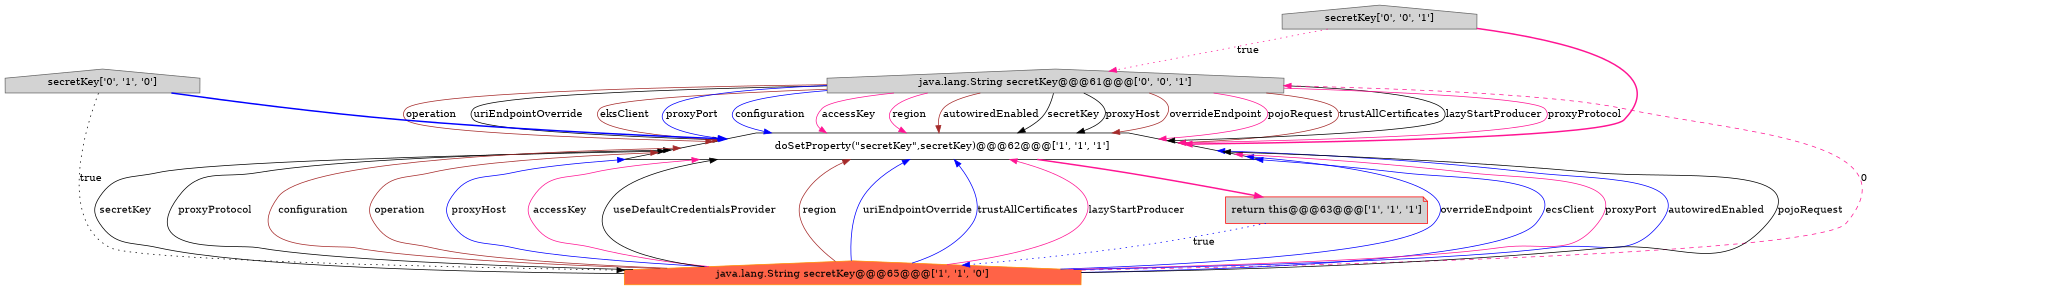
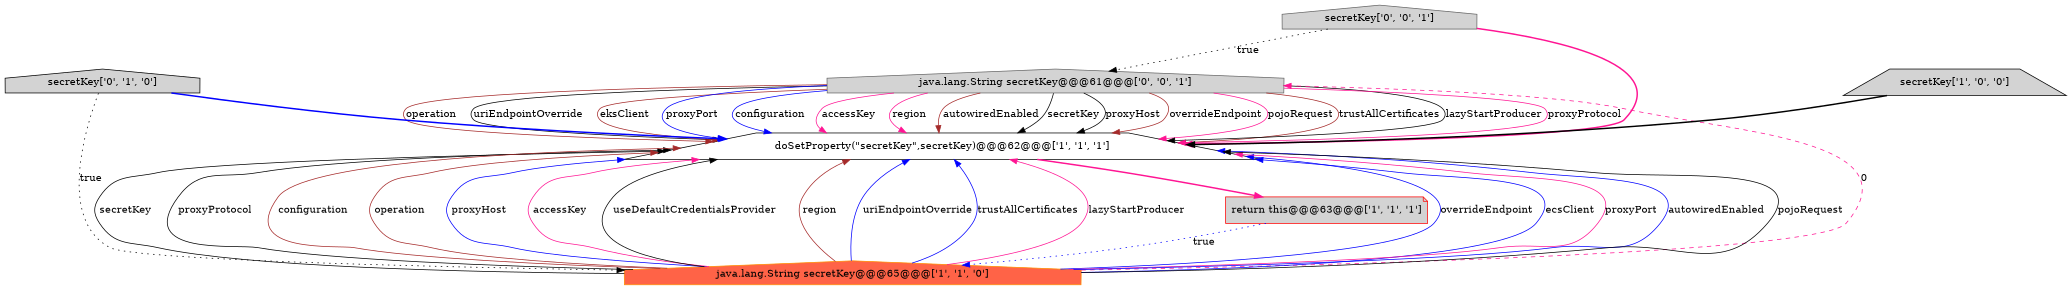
(1222, 49) -> (1222, 49)
(103, 82) -> (103, 82)
none -> (1955, 82)
